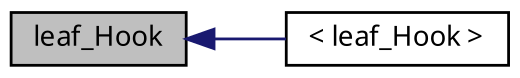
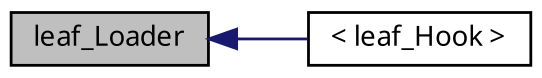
(99, 39) -> (110, 39)
